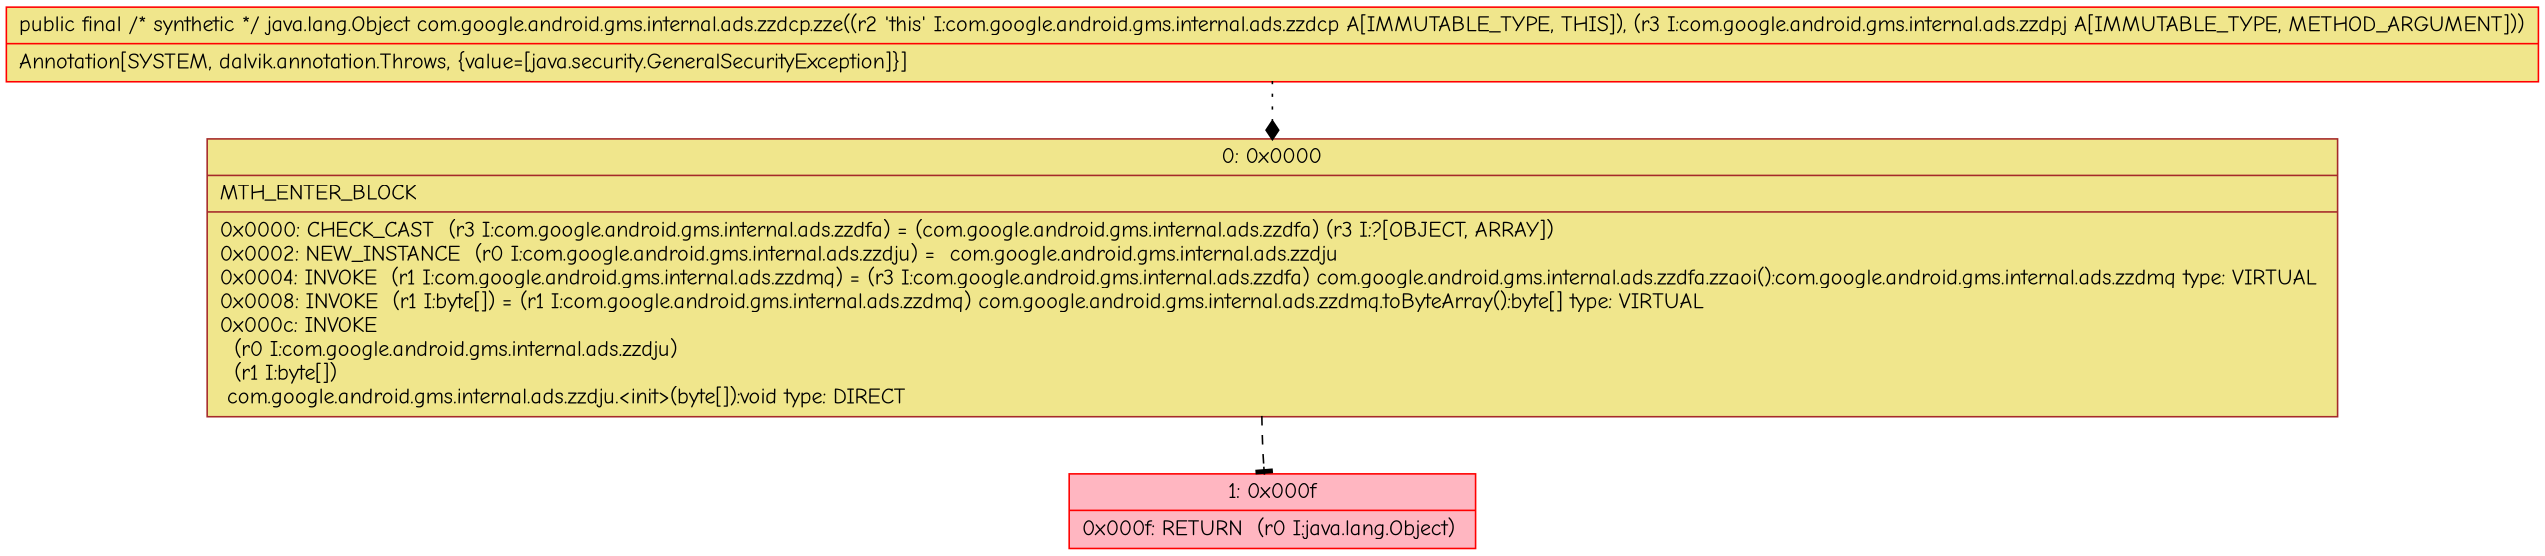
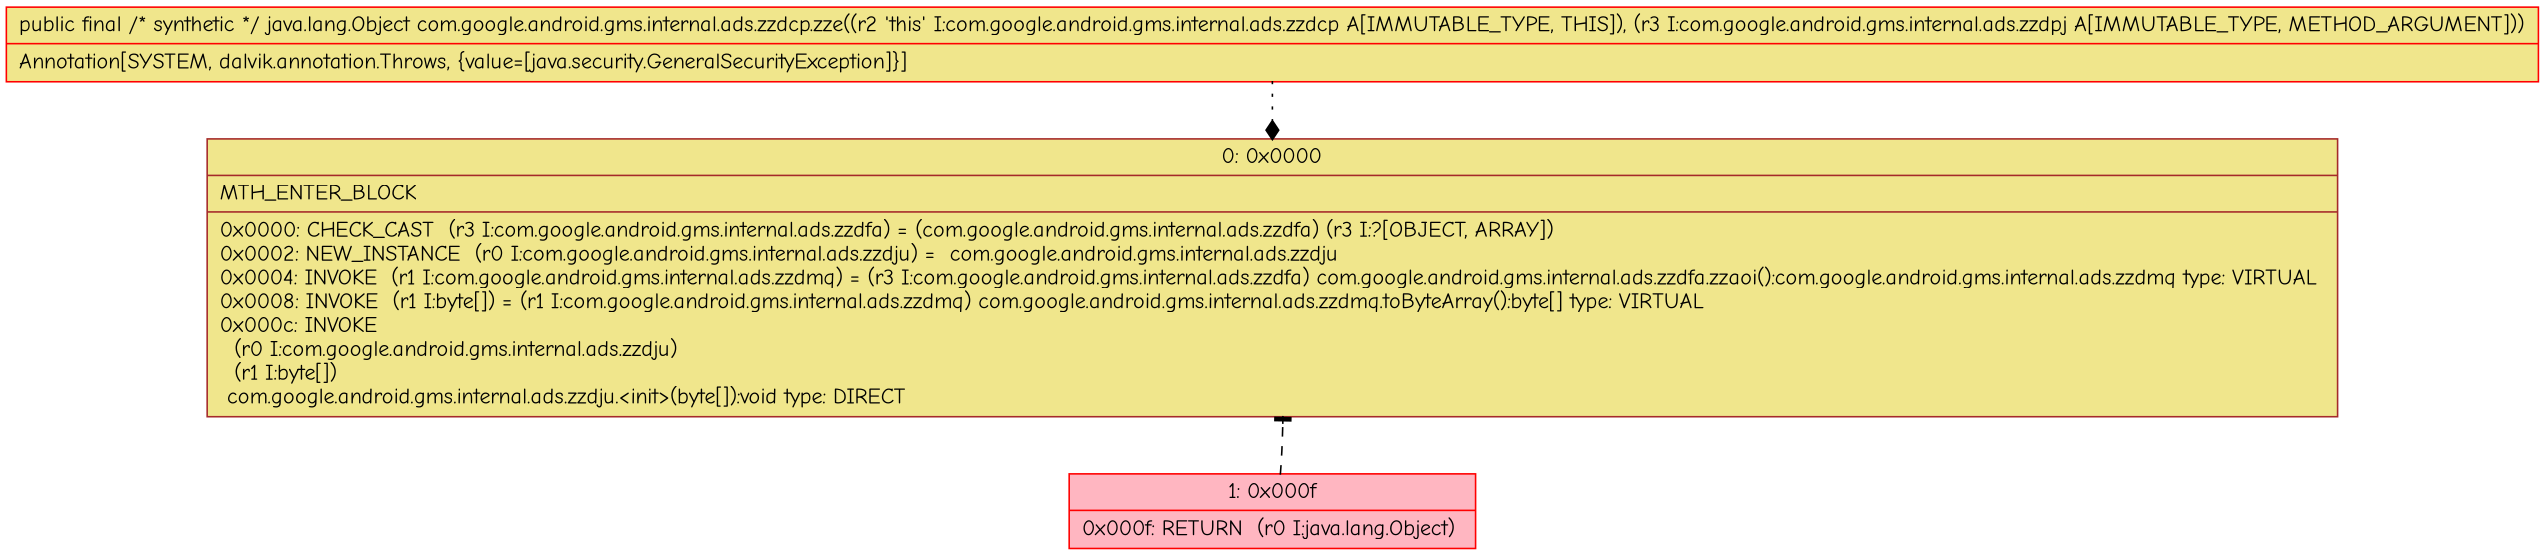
(1262, 441) -> (1282, 449)
